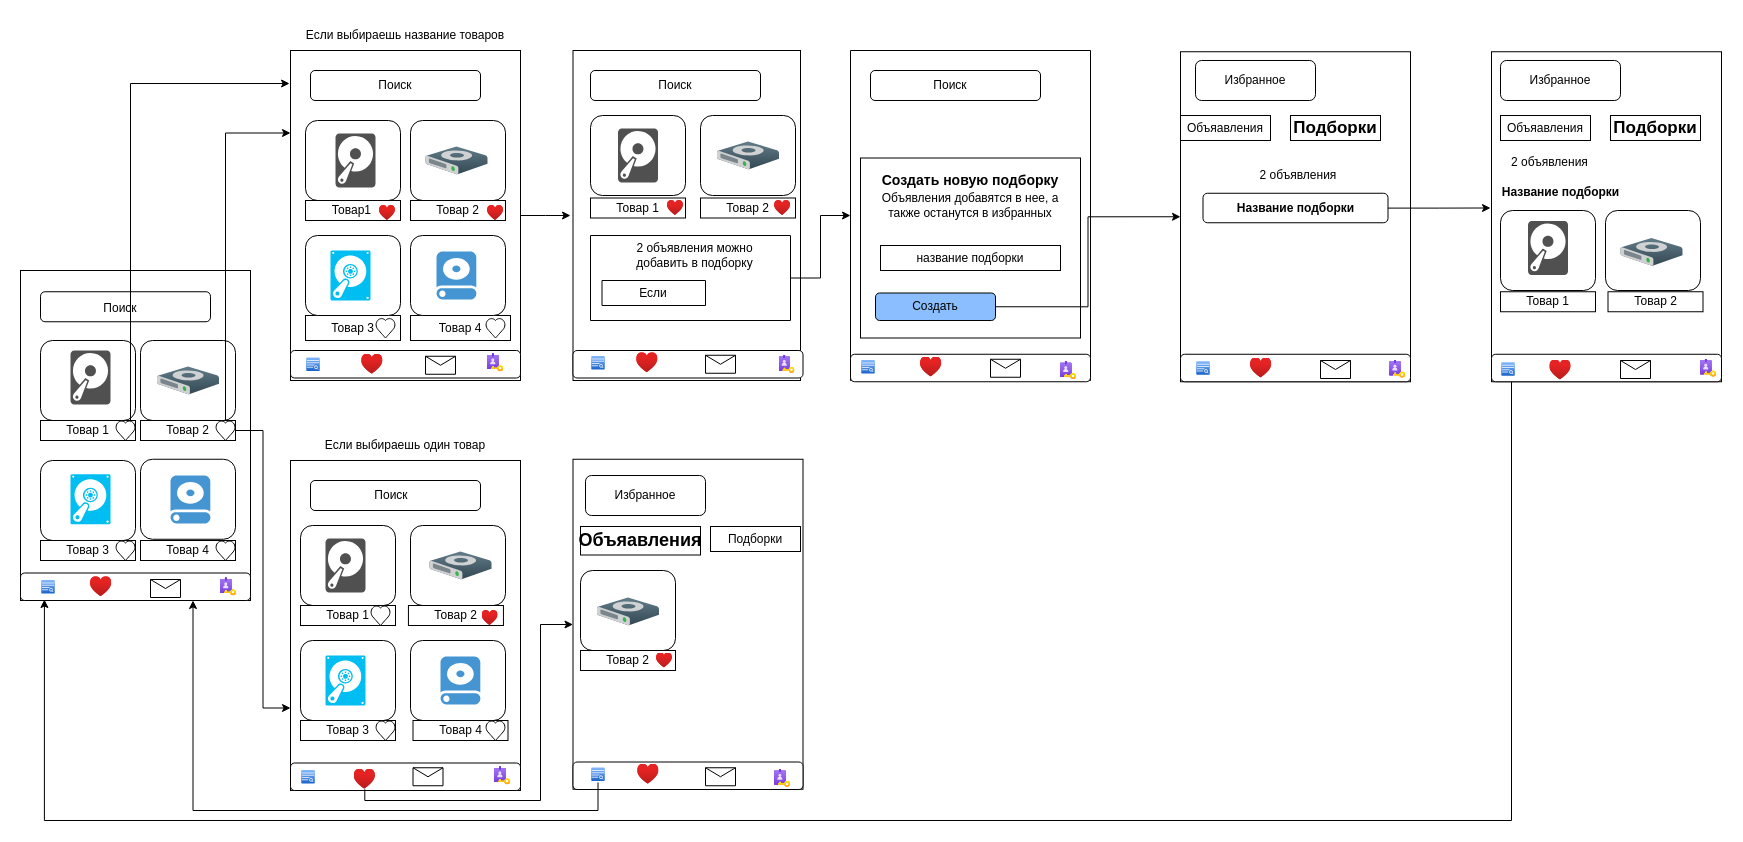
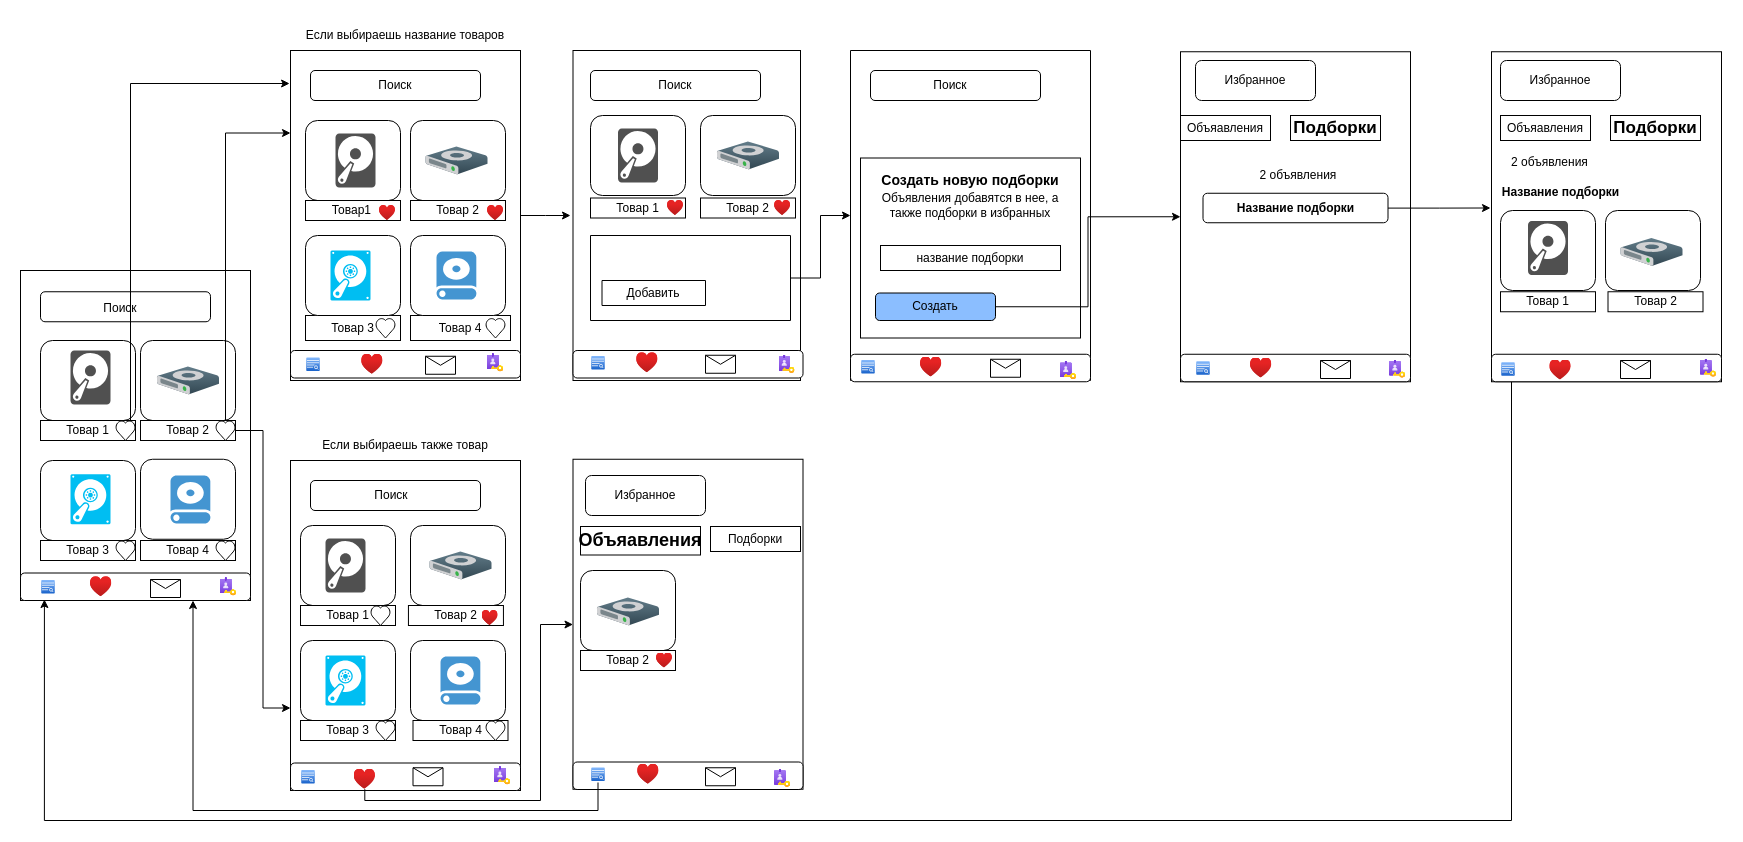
(971, 181) -> (971, 181)
(971, 206) -> (971, 206)
(694, 256) -> none
(654, 294) -> (654, 294)
(406, 446) -> (406, 446)
